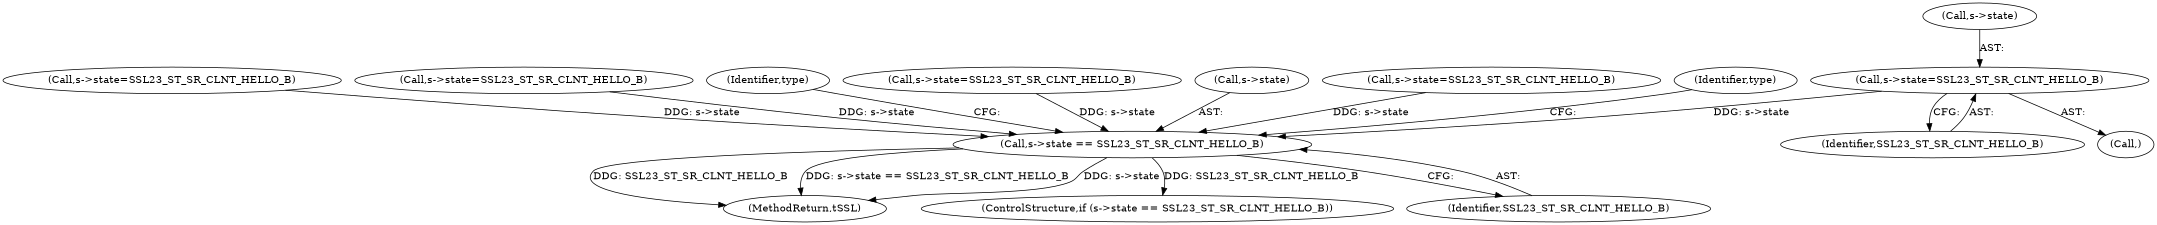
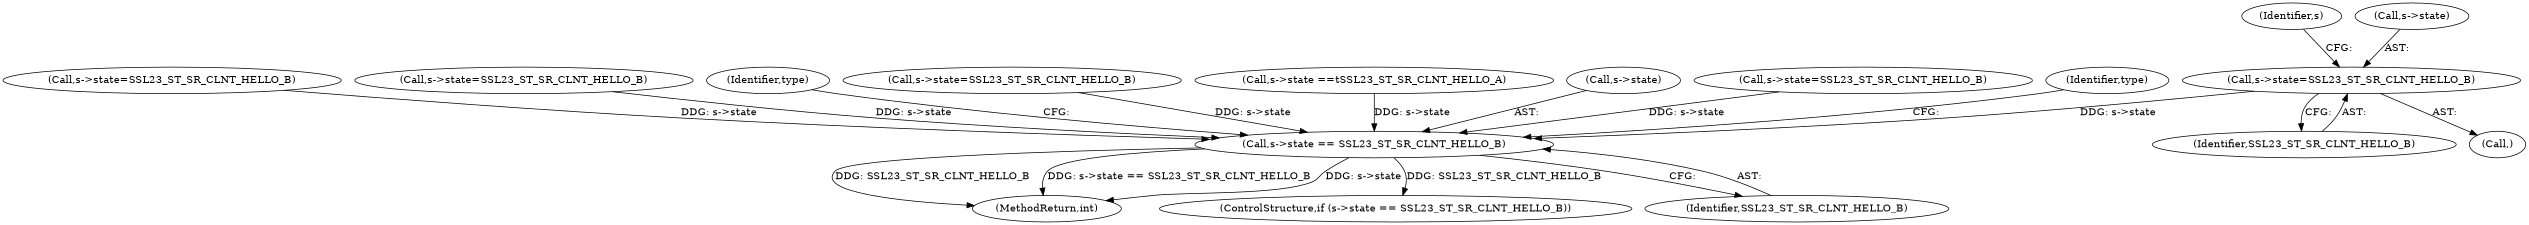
none -> (2292, 16)
none -> (1374, 80)
(805, 209) -> (1047, 209)
